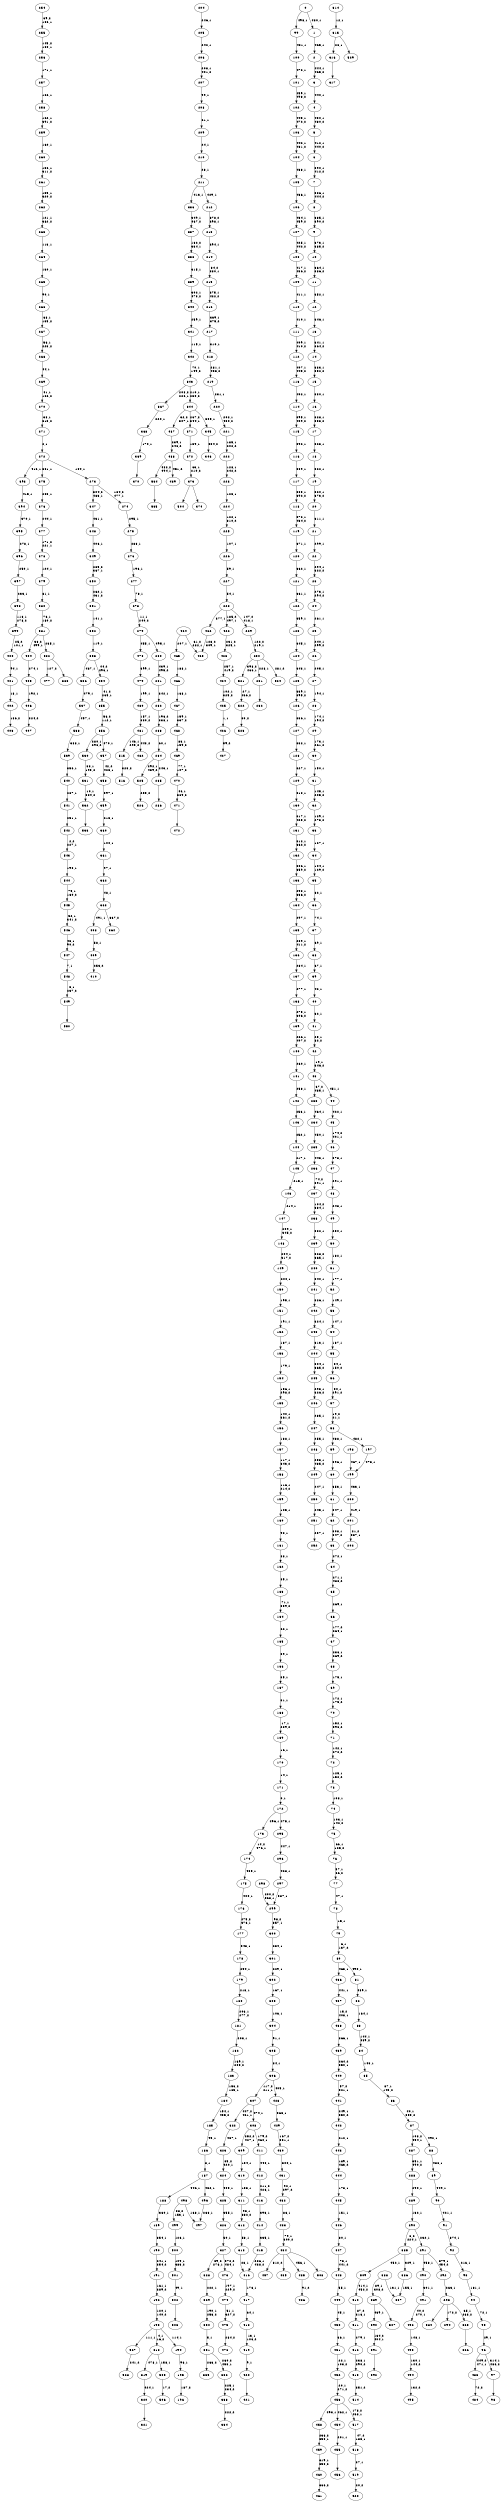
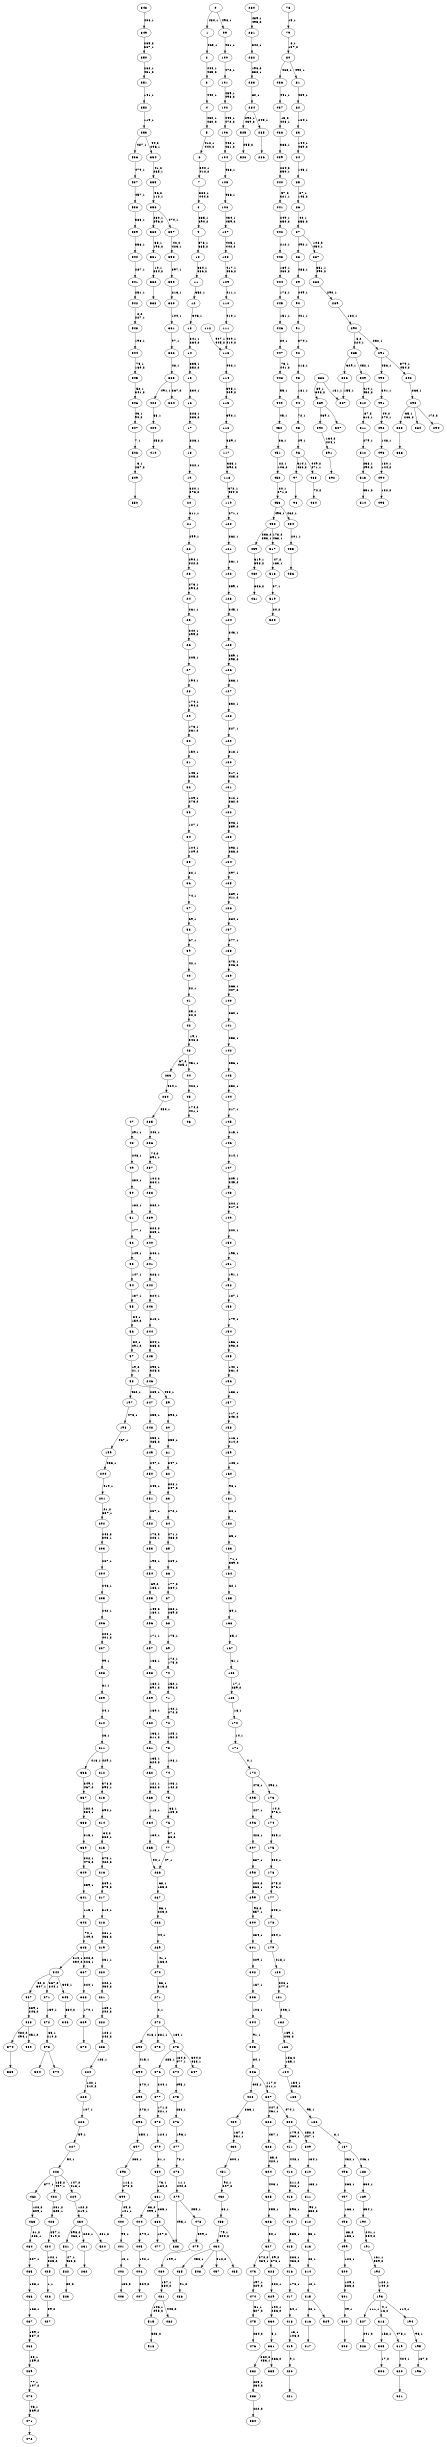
(296, 343) -> (226, 340)
(155, 482) -> (10, 2047)
(42, 493) -> (164, 2057)
(93, 518) -> none
(152, 641) -> (177, 2221)
(190, 643) -> (31, 2233)
(333, 1157) -> none
(364, 1463) -> (127, 1414)
none -> (102, 1549)
none -> (150, 1549)
(277, 1895) -> (253, 1859)
(336, 1895) -> (163, 1859)
(188, 2213) -> (345, 2208)
(240, 2262) -> (308, 2258)
(349, 2410) -> (273, 535)
